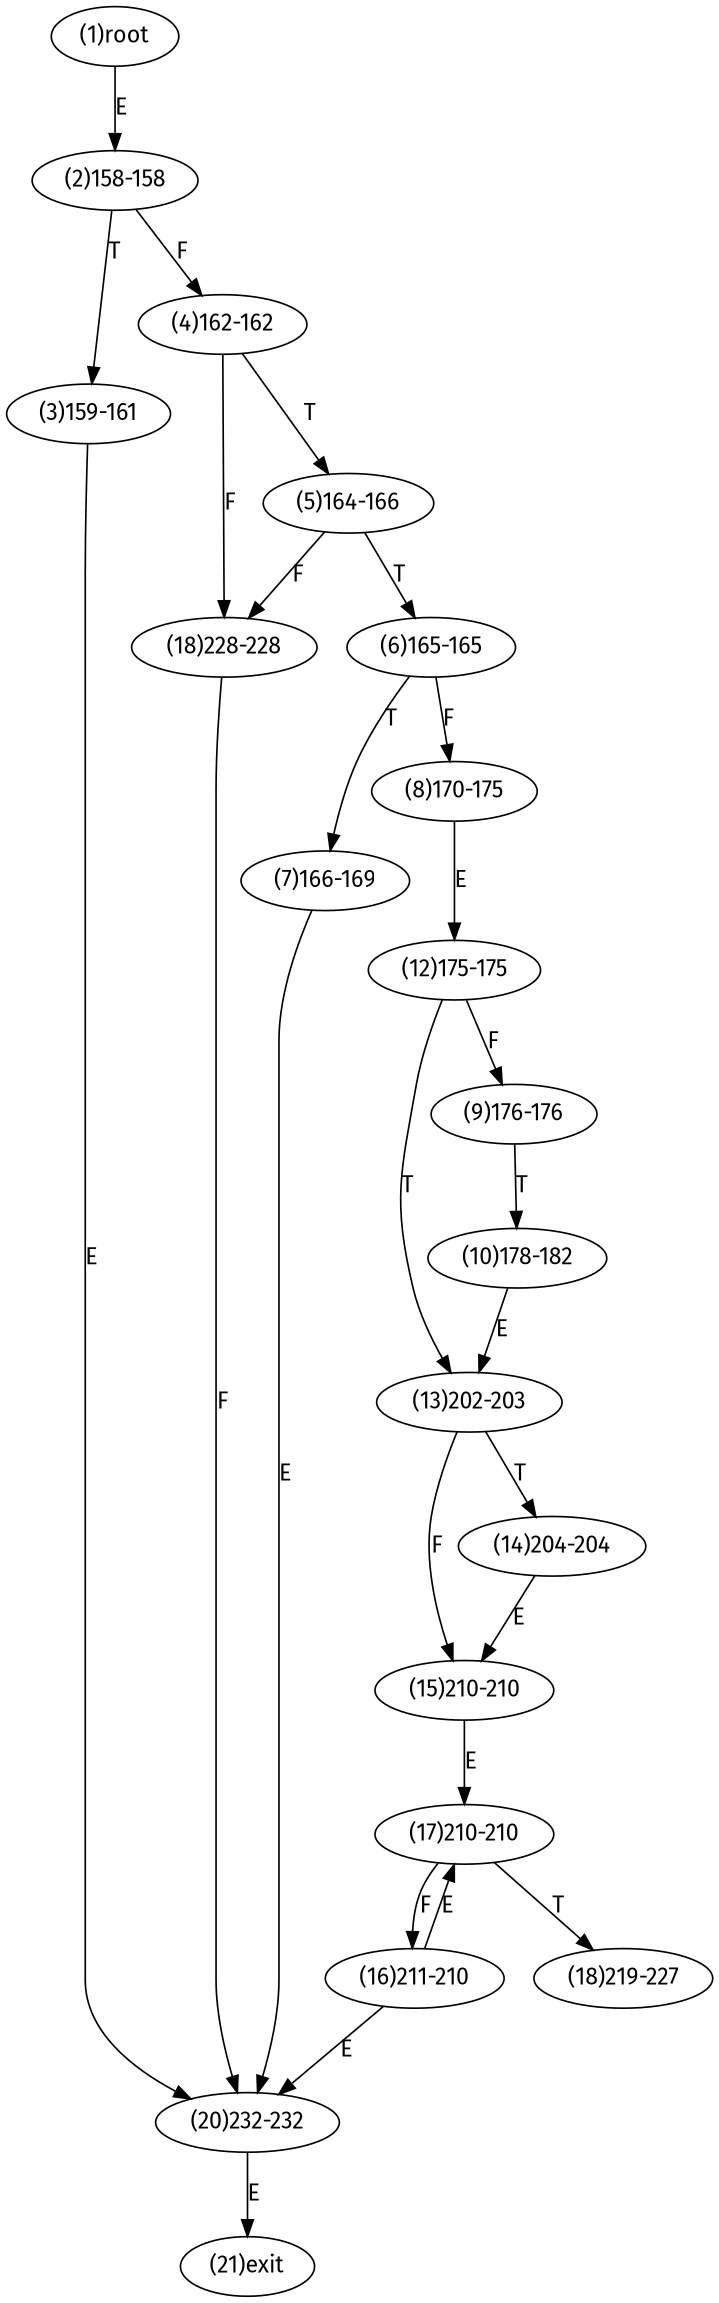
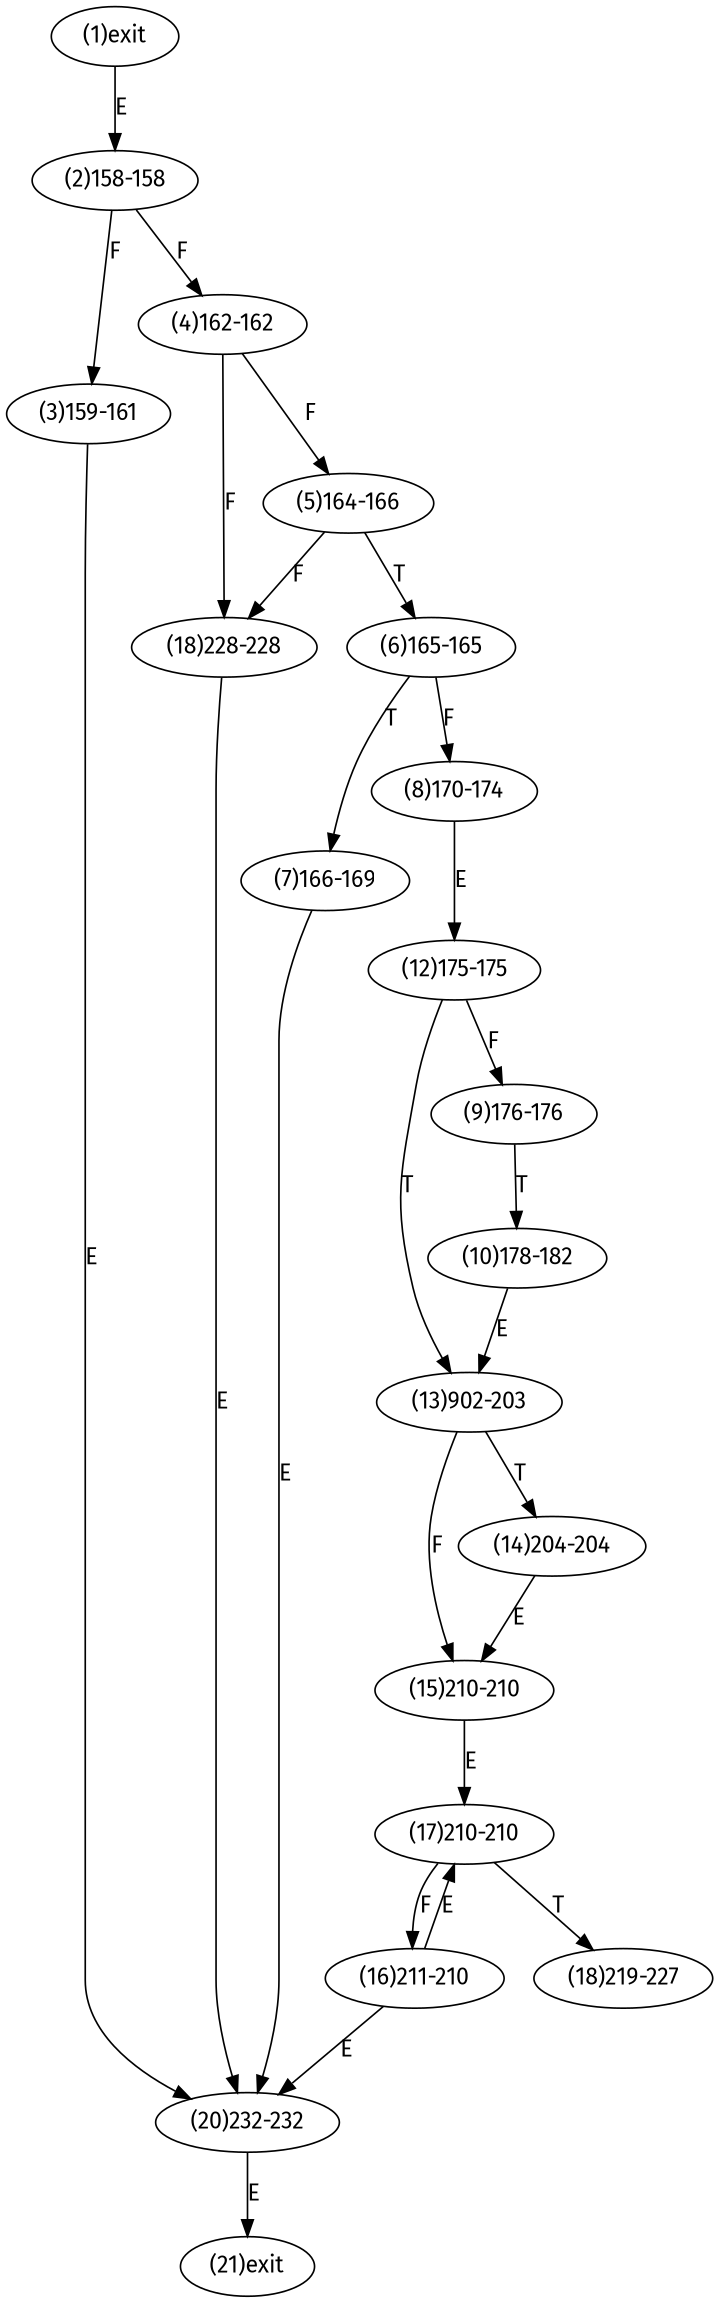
(115, 36) -> (115, 36)
(115, 252) -> (115, 252)
(310, 414) -> (310, 414)
(454, 791) -> (454, 791)
(223, 1402) -> (223, 1402)
(469, 1402) -> (469, 1402)
